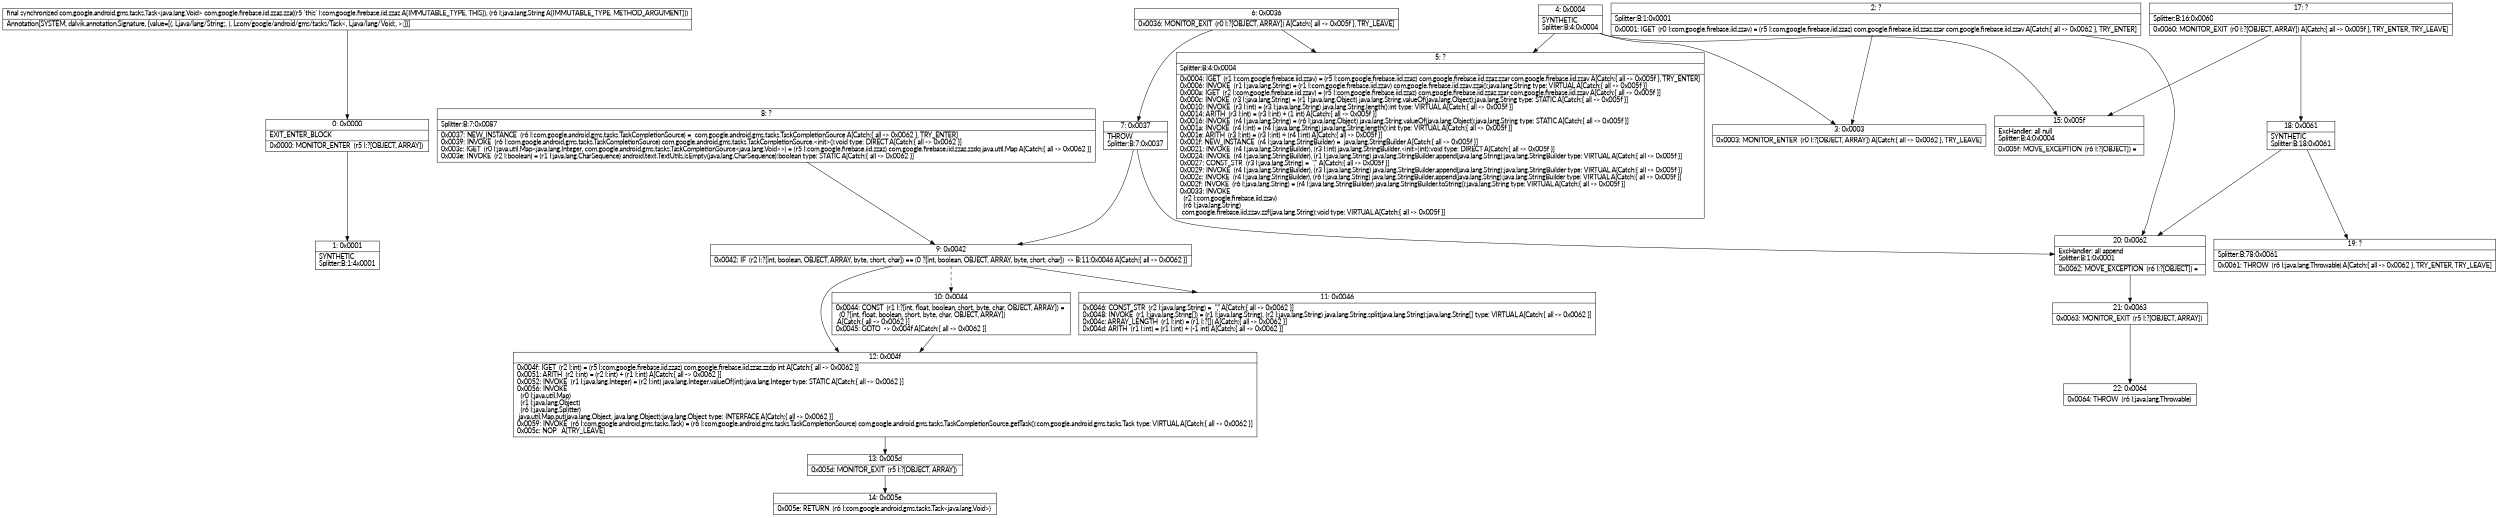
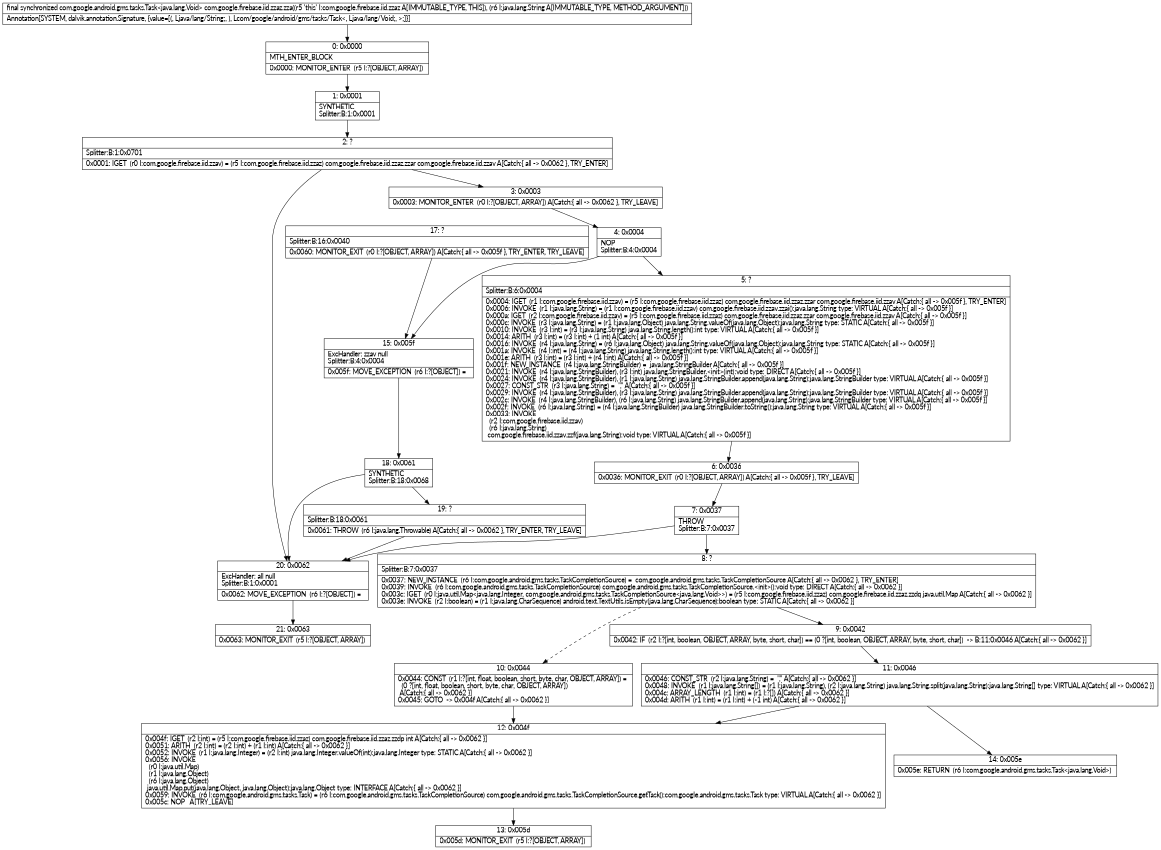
(1643, 19) -> (114, 153)
(2183, 19) -> (320, 242)
(1560, 21) -> (608, 244)
(1297, 40) -> (730, 449)
(1723, 58) -> (573, 217)
(1208, 69) -> (514, 291)
(2301, 76) -> (399, 416)
(469, 125) -> (410, 570)
none -> (347, 126)
(2025, 132) -> (358, 355)
(301, 135) -> (301, 58)
(2301, 144) -> (399, 481)
(1098, 220) -> (707, 542)
(2091, 252) -> (248, 577)
(2248, 255) -> (338, 520)
(347, 264) -> (347, 114)
(951, 277) -> (593, 632)
(831, 289) -> (760, 714)
(2130, 395) -> none
(549, 410) -> (177, 781)
(885, 482) -> (958, 729)
none -> (376, 548)
